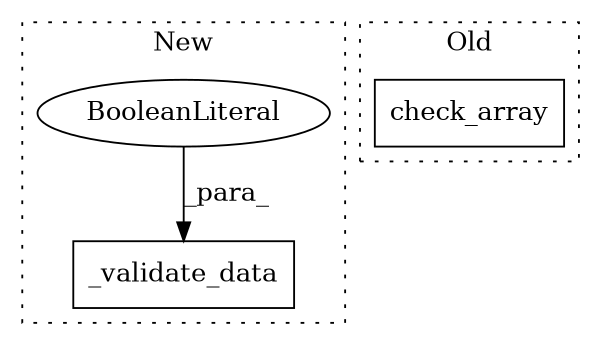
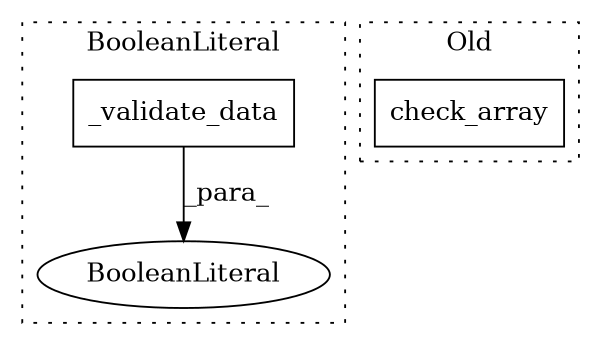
(184, 44) -> (184, 44)
(184, 185) -> (184, 185)
